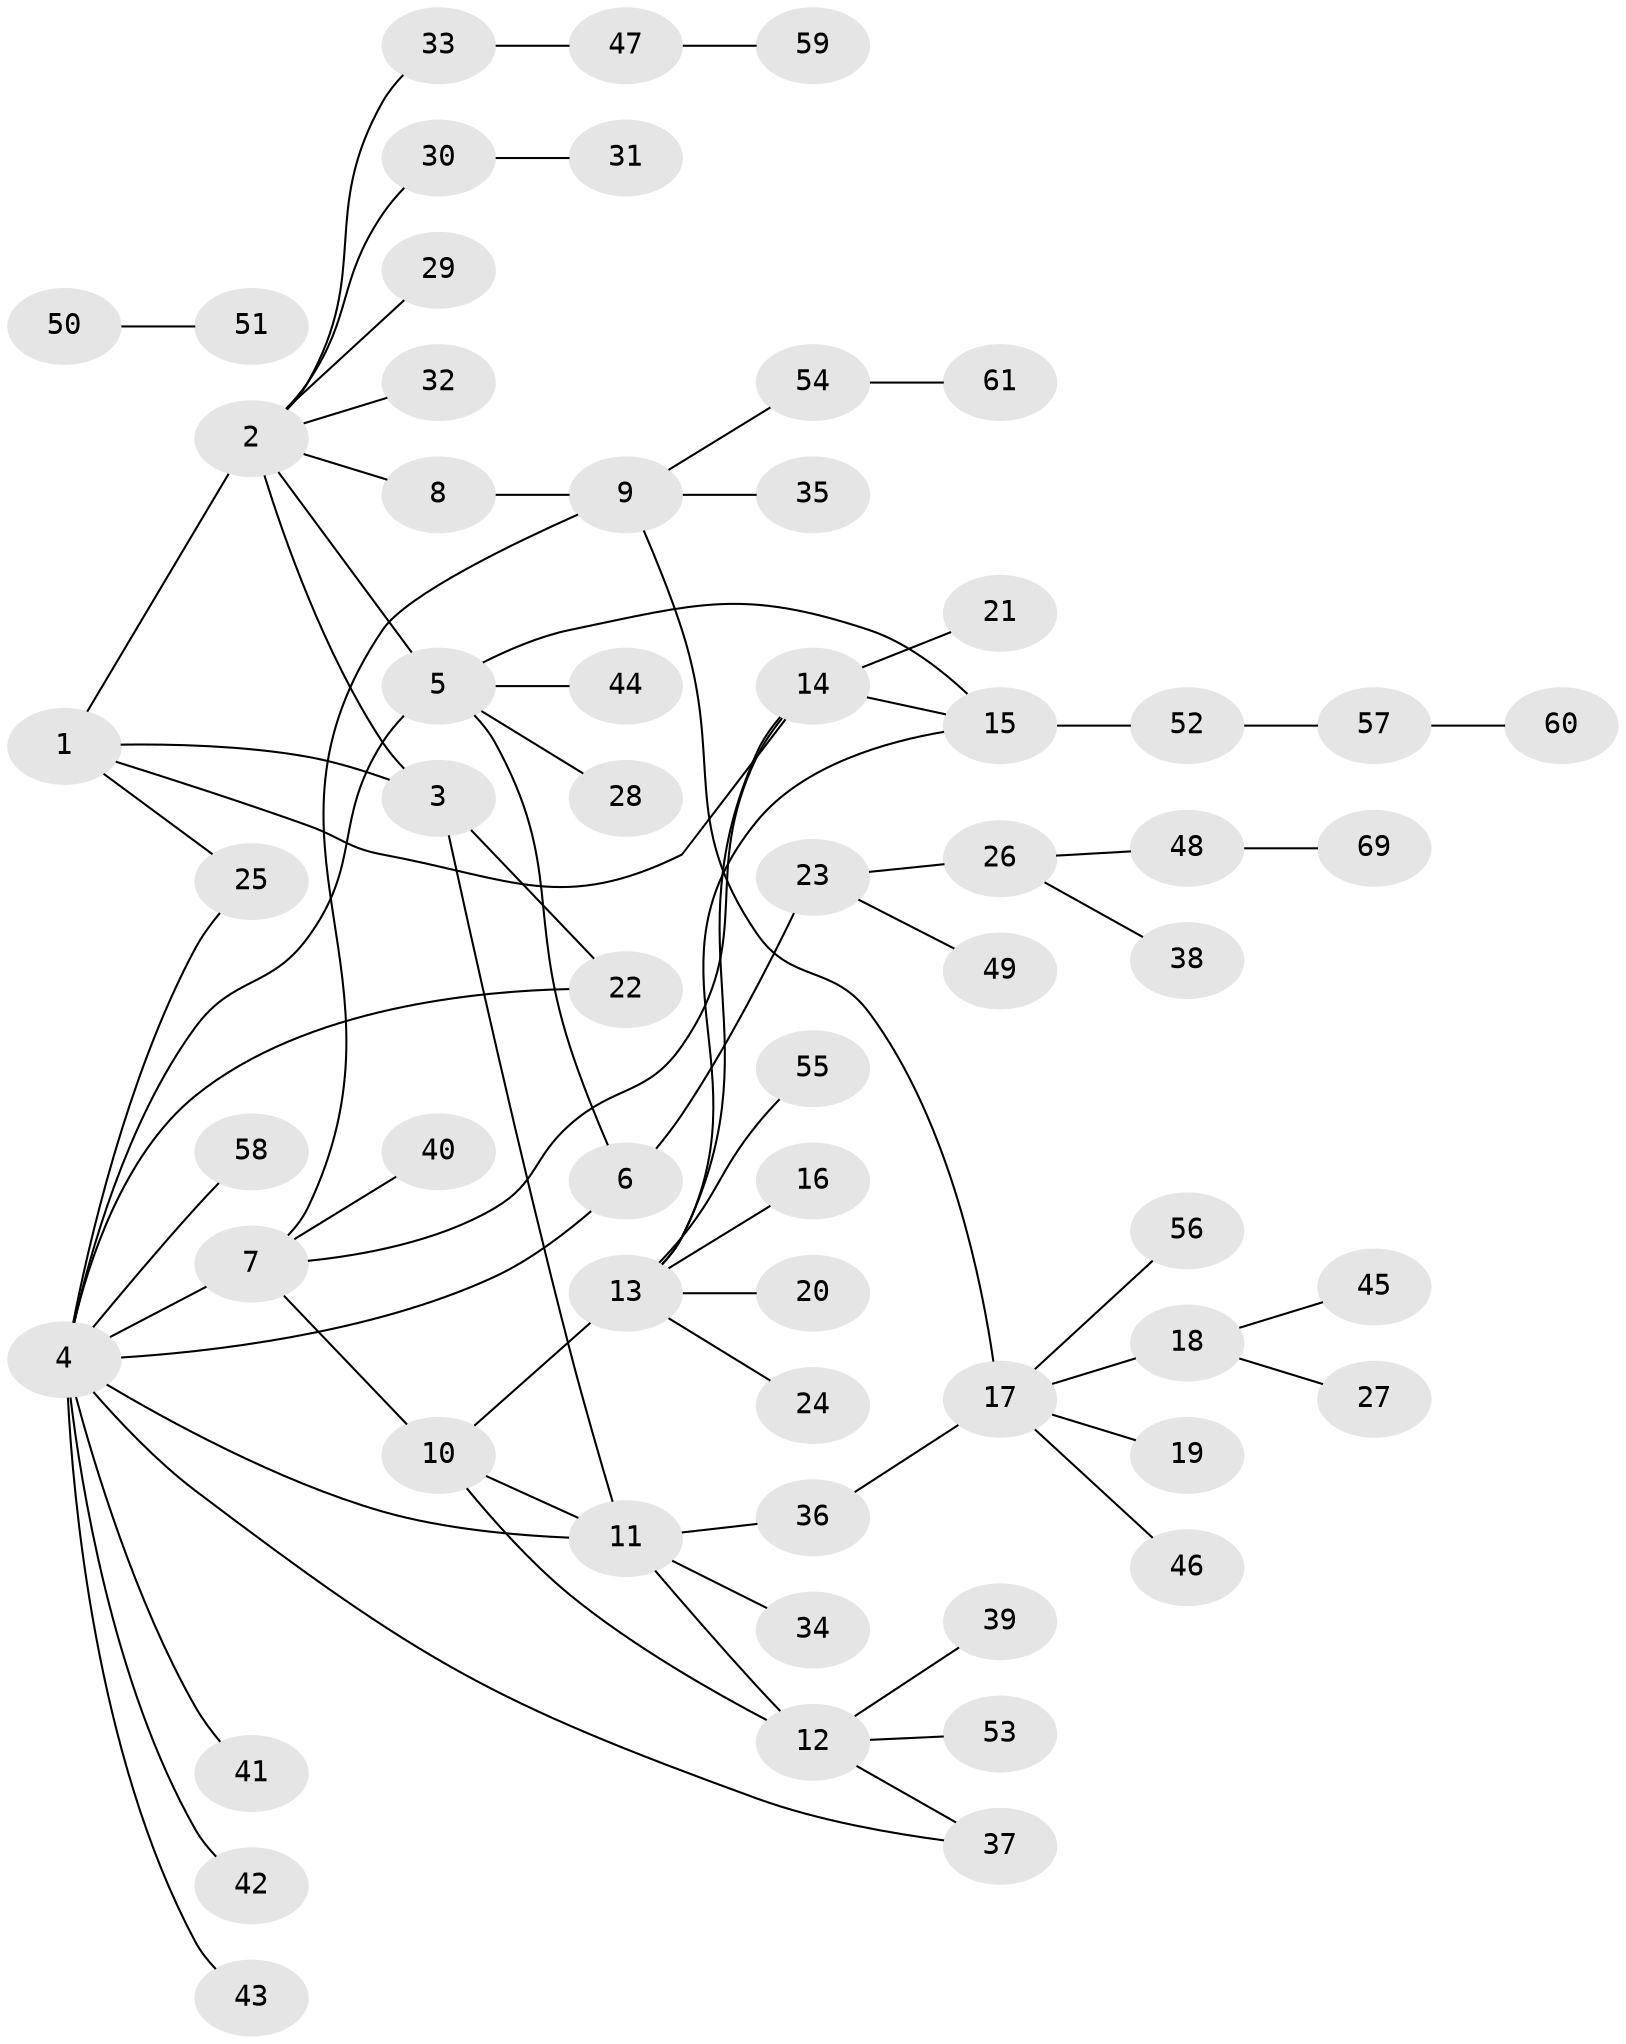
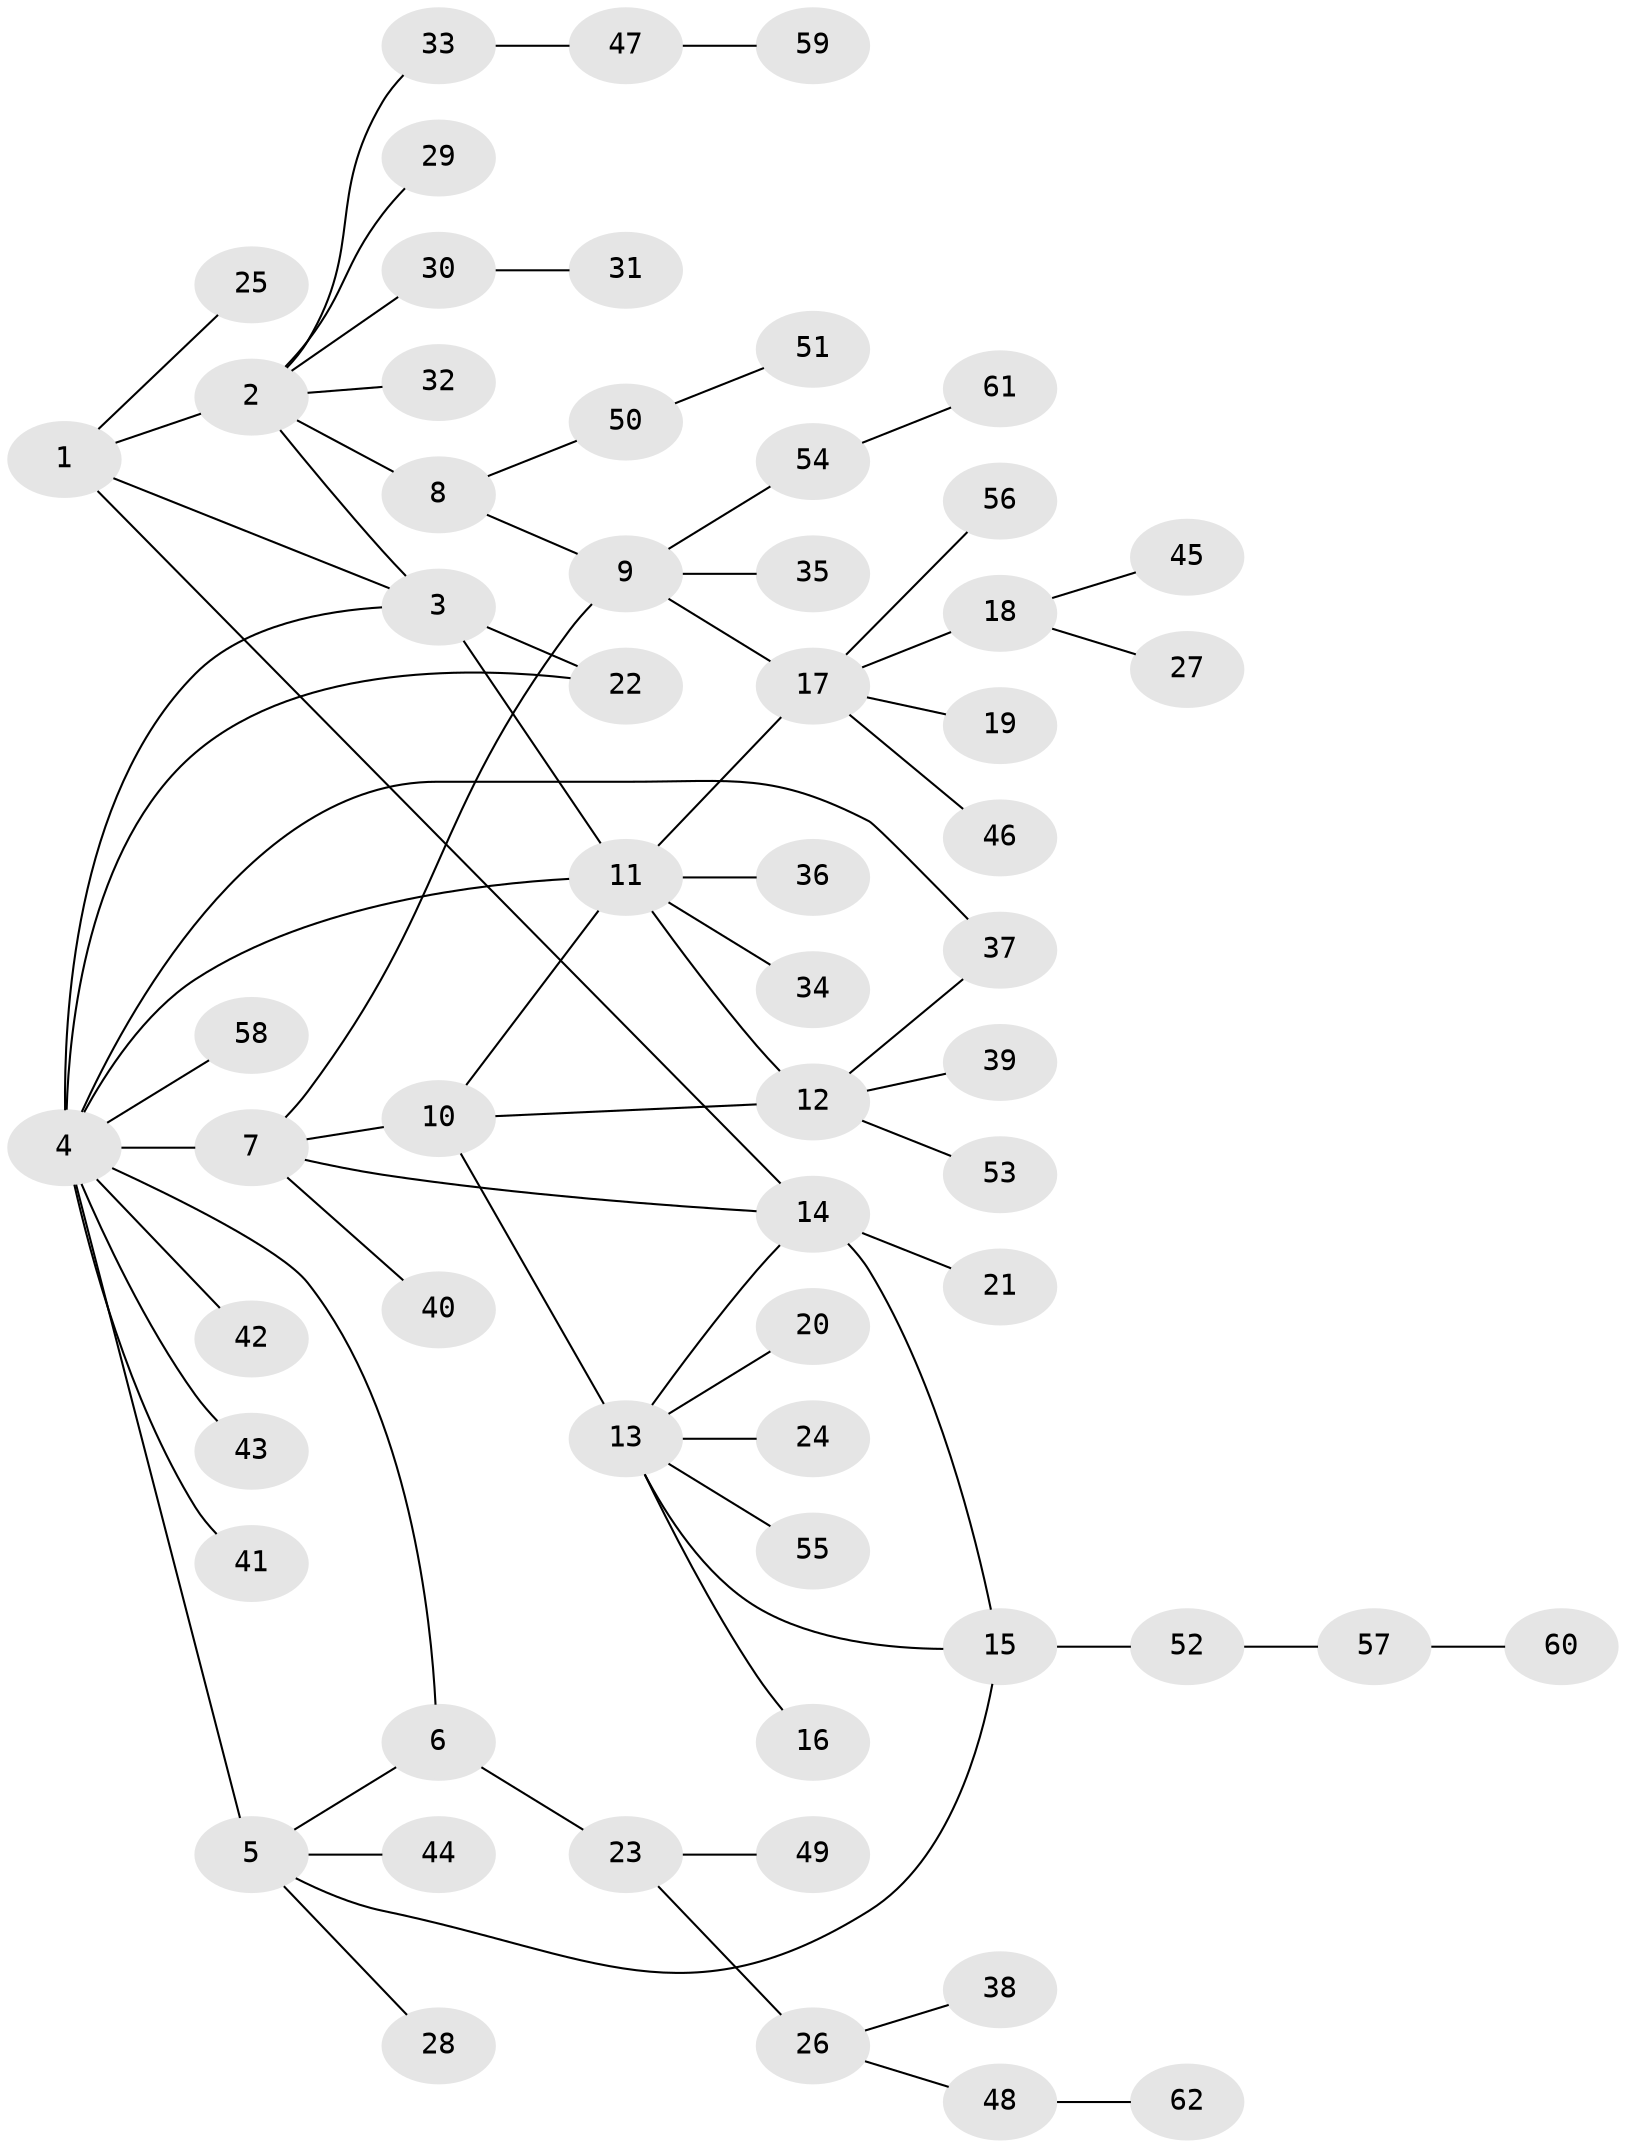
none -> (532, 458)
(345, 562) -> none
(1374, 848) -> (1187, 2102)
(128, 1111) -> (123, 783)
(907, 1459) -> (707, 794)
